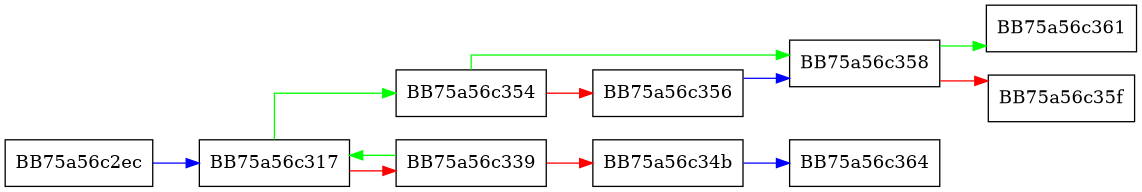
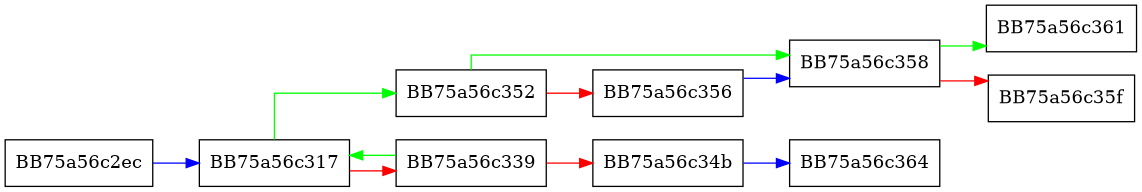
(471, 93) -> (471, 93)
